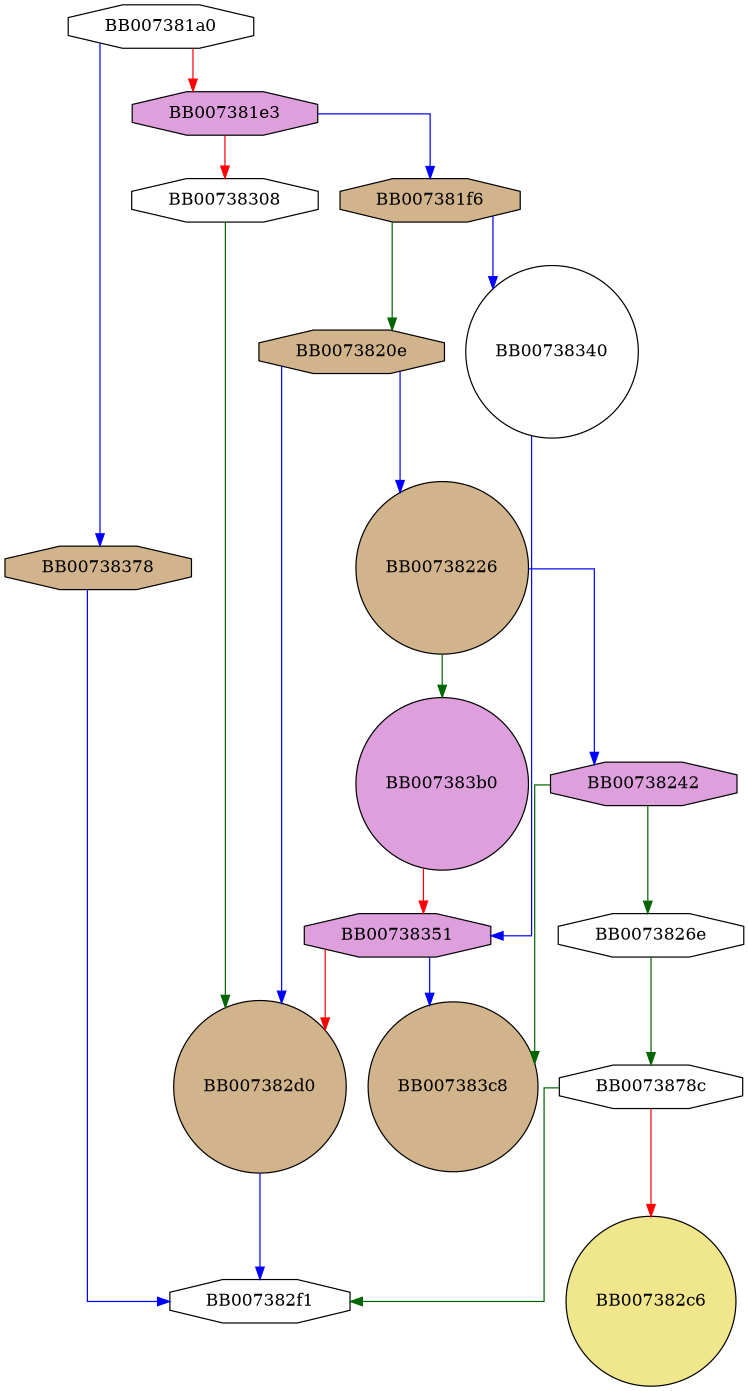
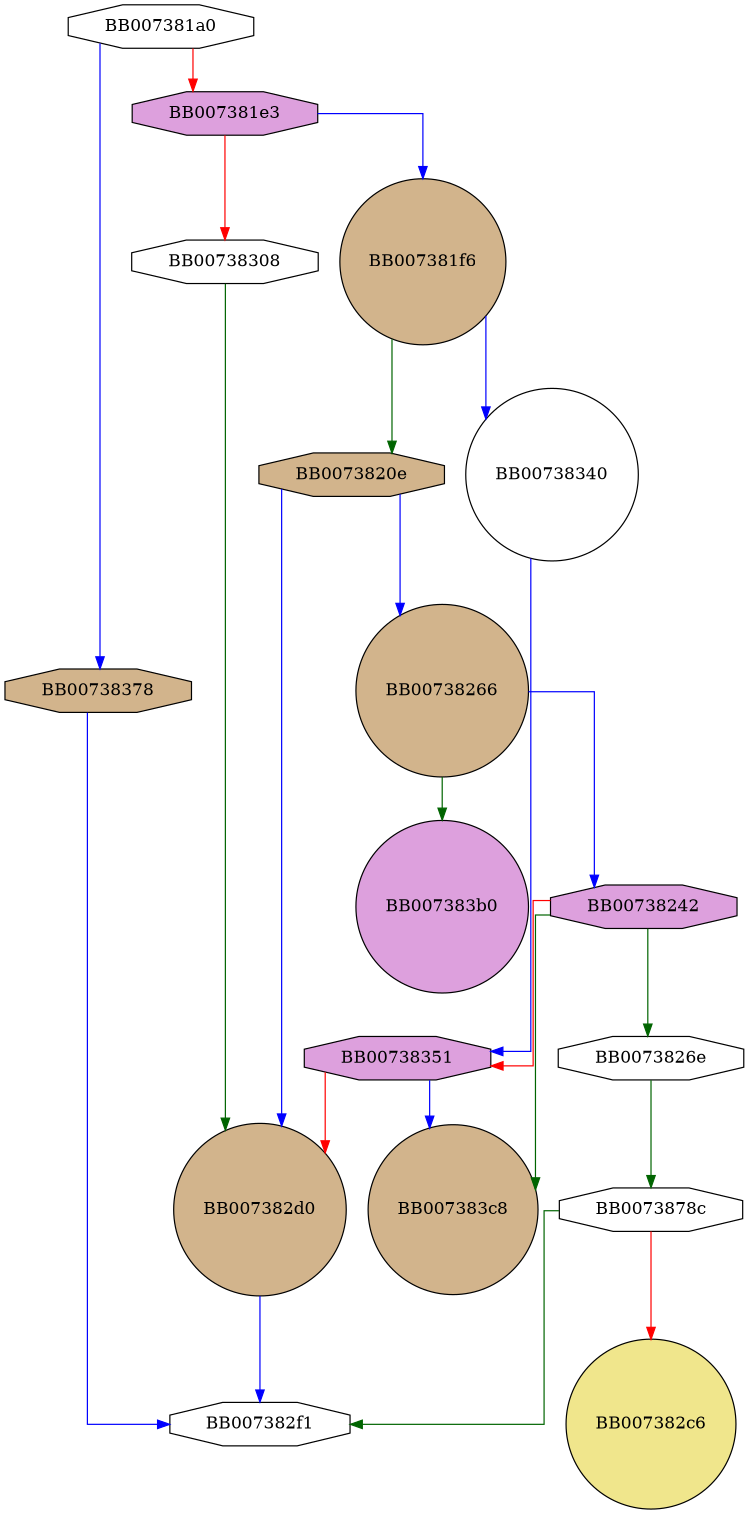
(430, 200) -> (423, 262)
(442, 568) -> (442, 691)
(423, 885) -> (533, 990)
